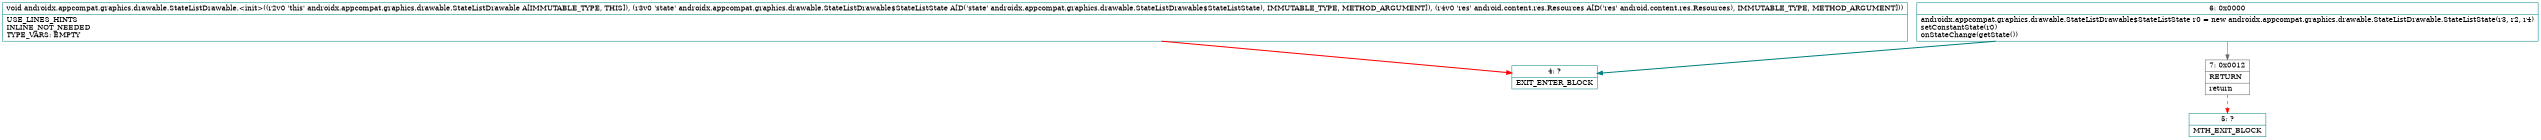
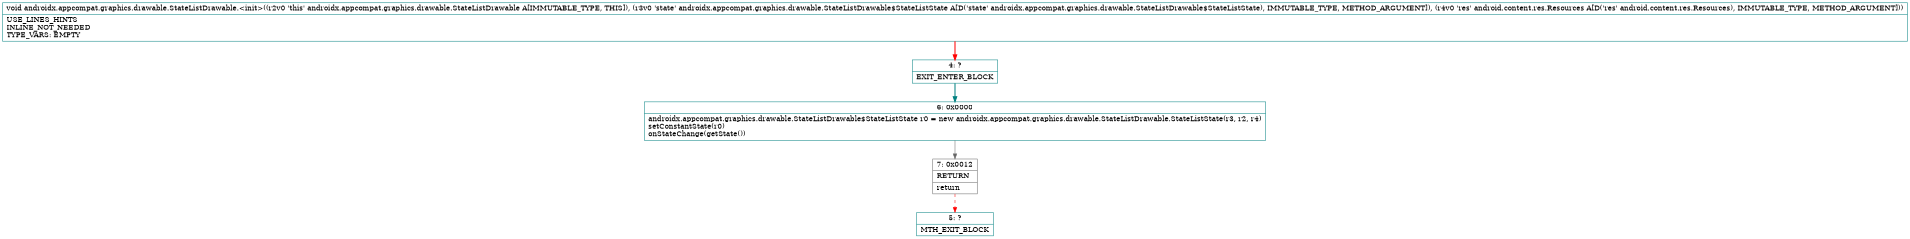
(1799, 57) -> (955, 90)
